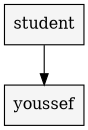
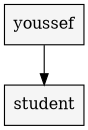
(44, 59) -> (44, 59)
